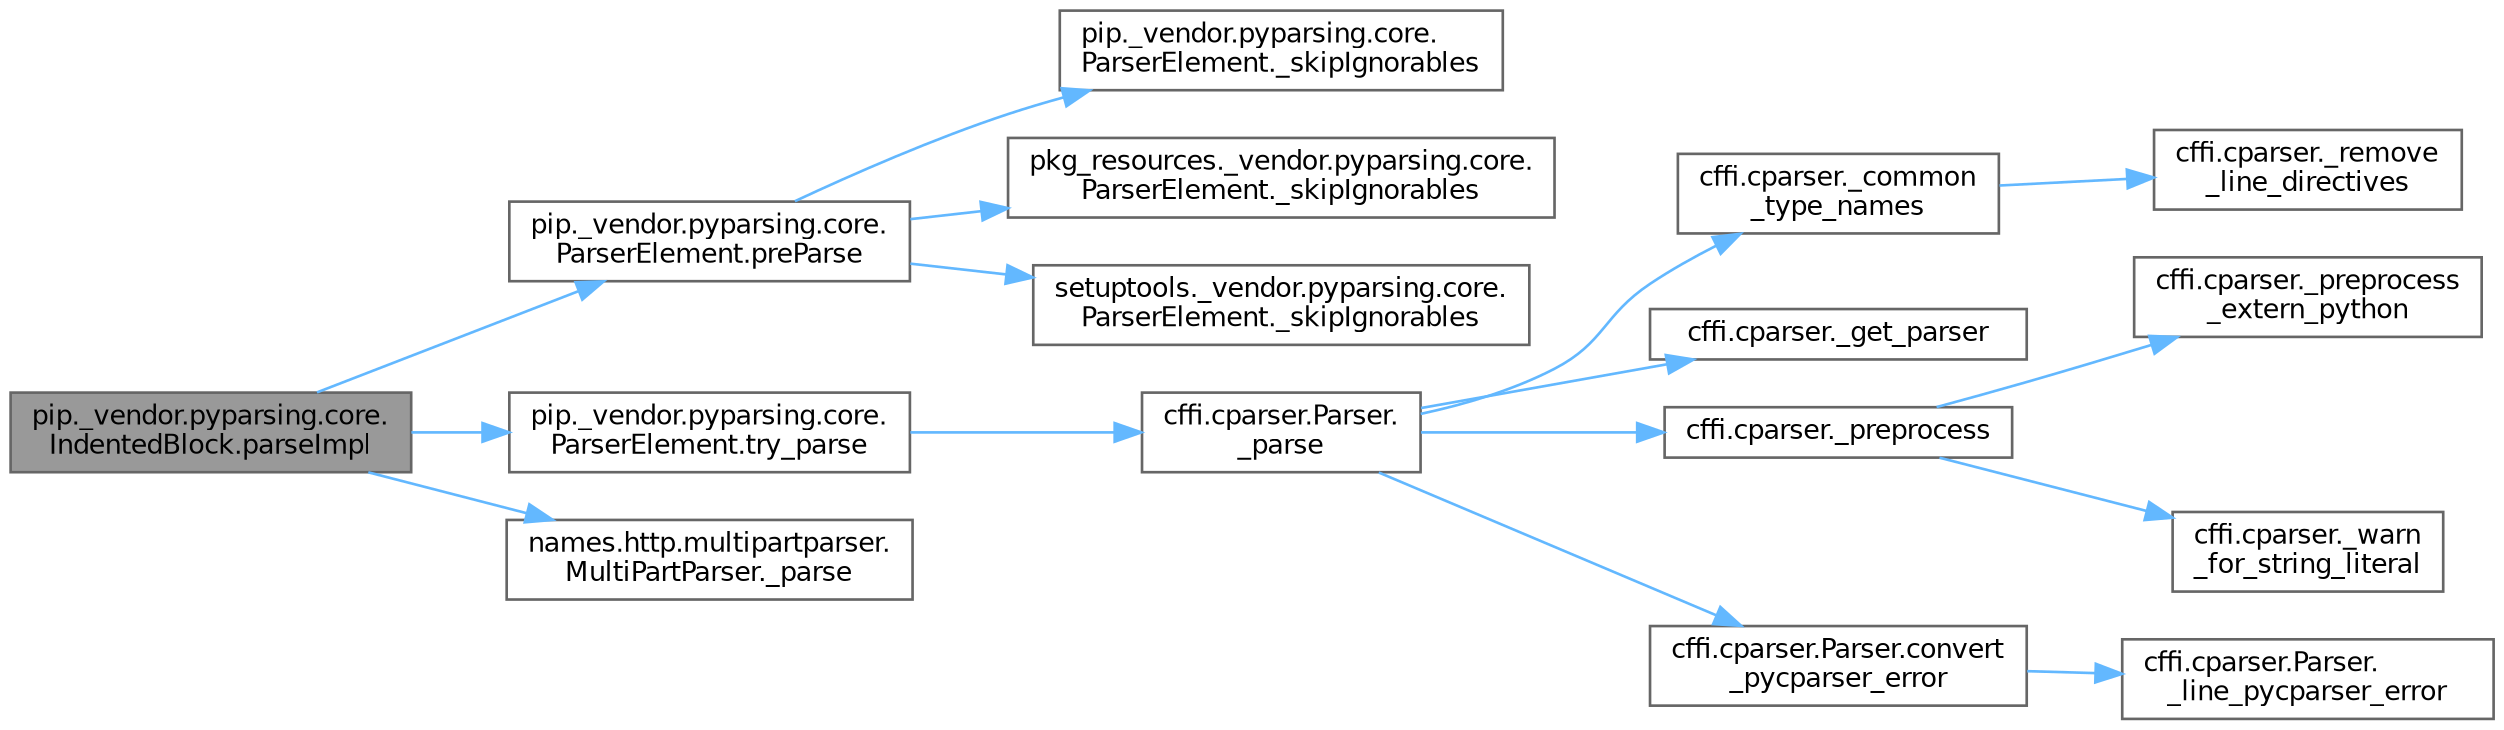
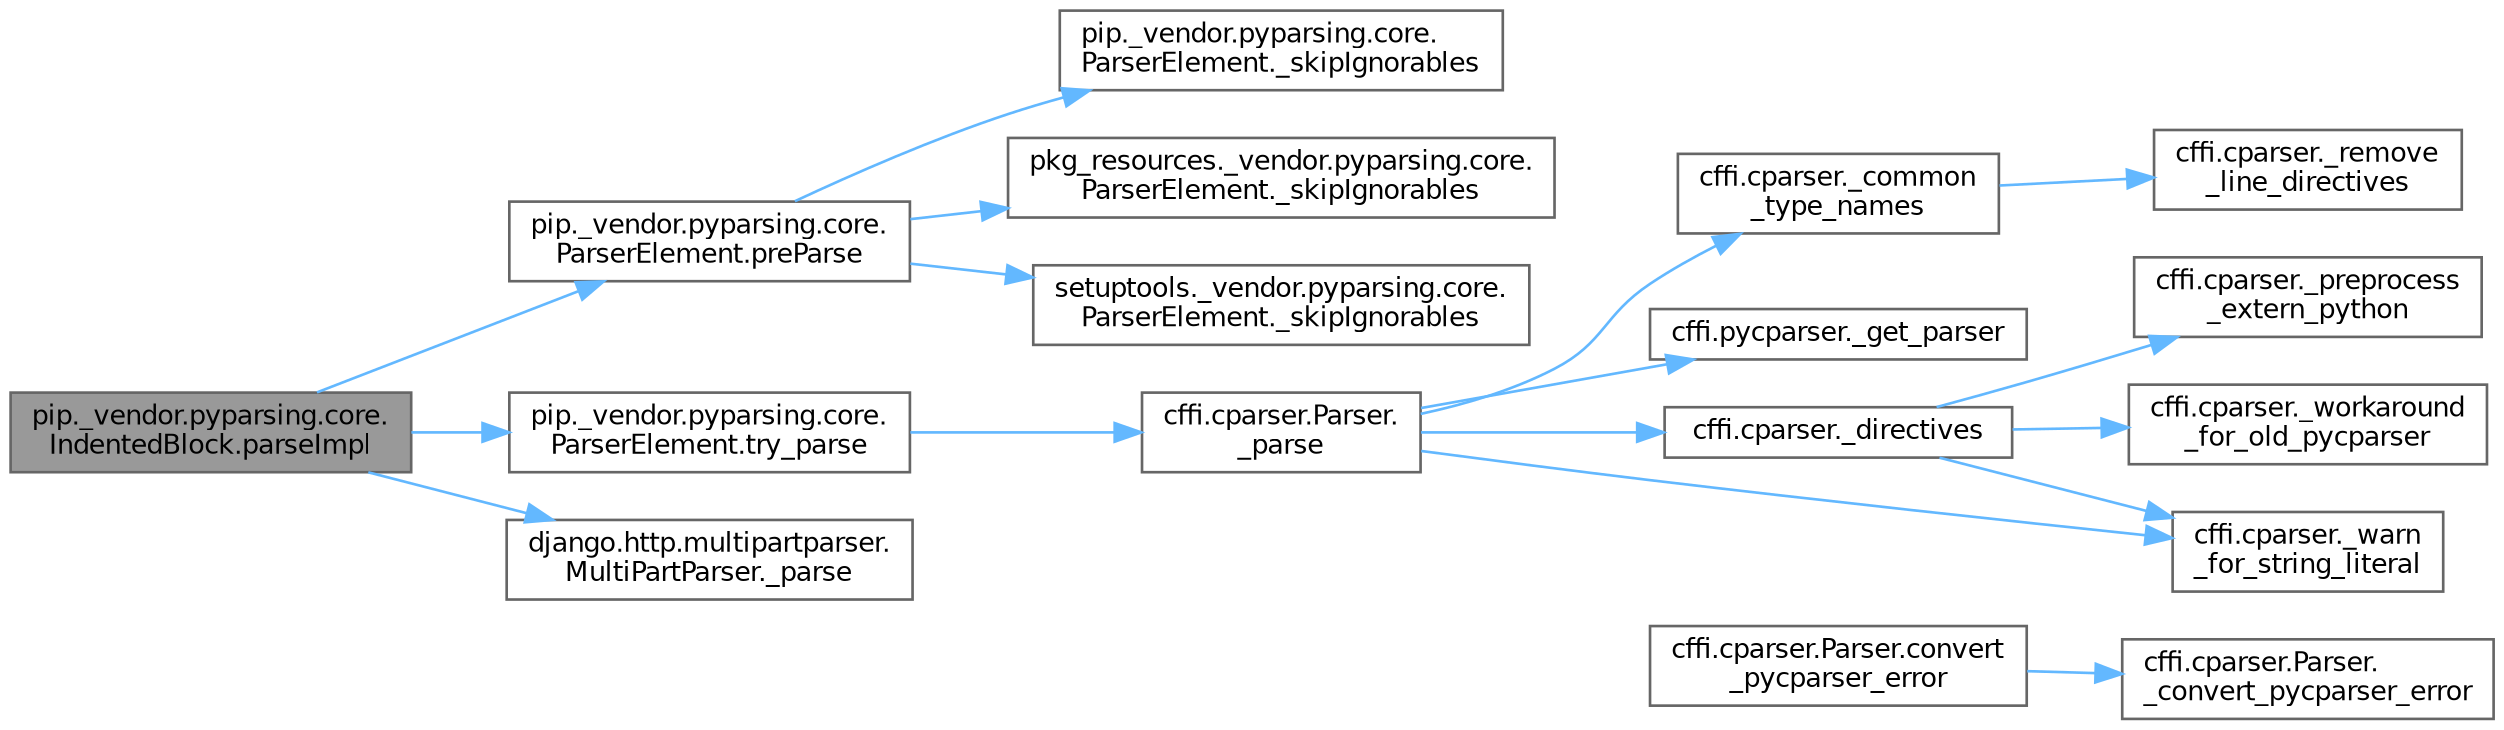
(1838, 334) -> (1838, 334)
none -> (2308, 424)
(1838, 432) -> (1838, 432)
(1548, 544) -> (1783, 496)
(710, 560) -> (710, 560)
(2308, 679) -> (2308, 679)
